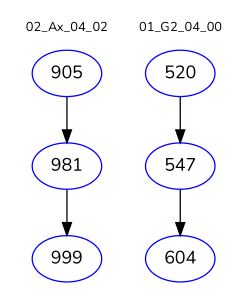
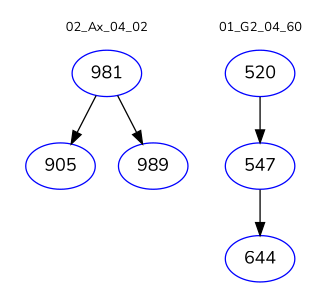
(181, 28) -> (261, 28)
(67, 113) -> (87, 114)
(67, 259) -> (153, 166)
(180, 259) -> (260, 259)
